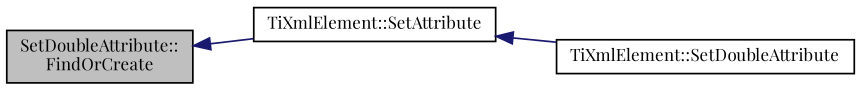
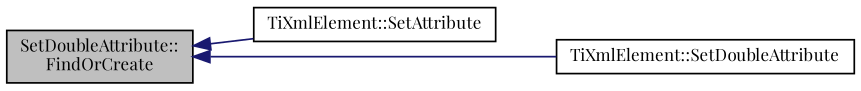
(535, 40) -> (383, 57)
